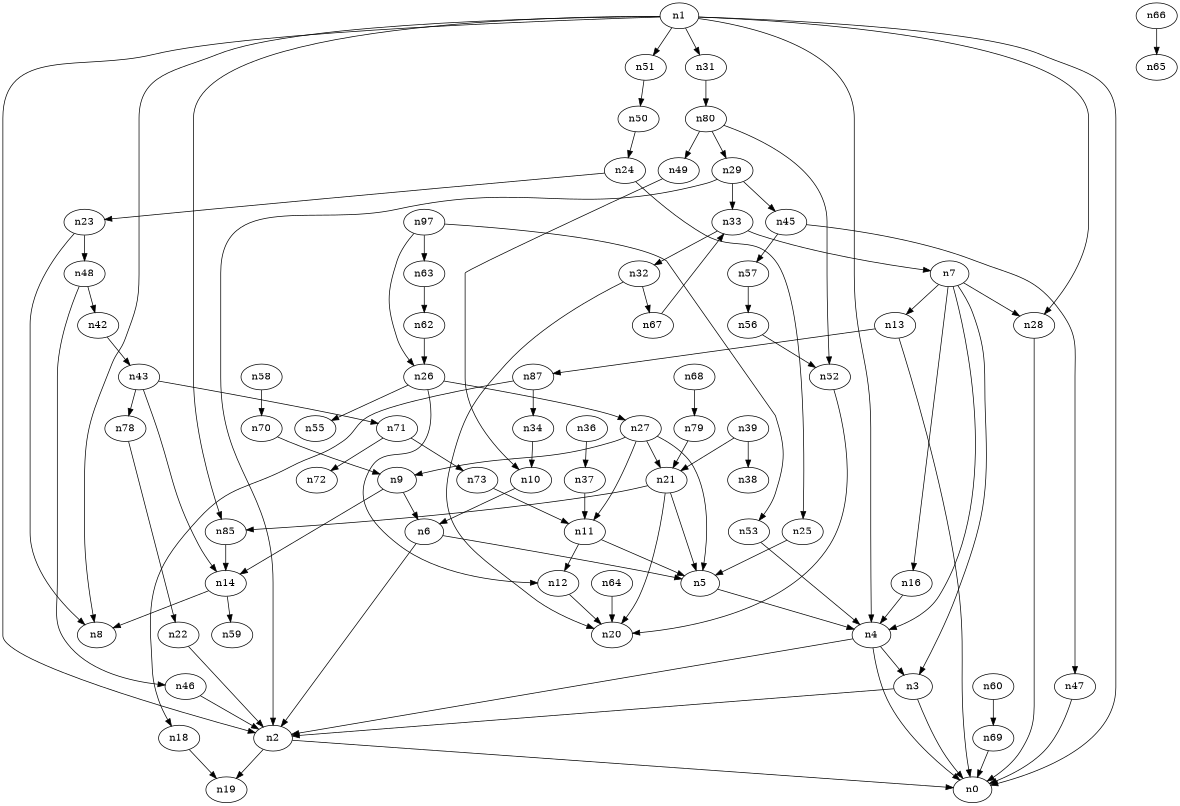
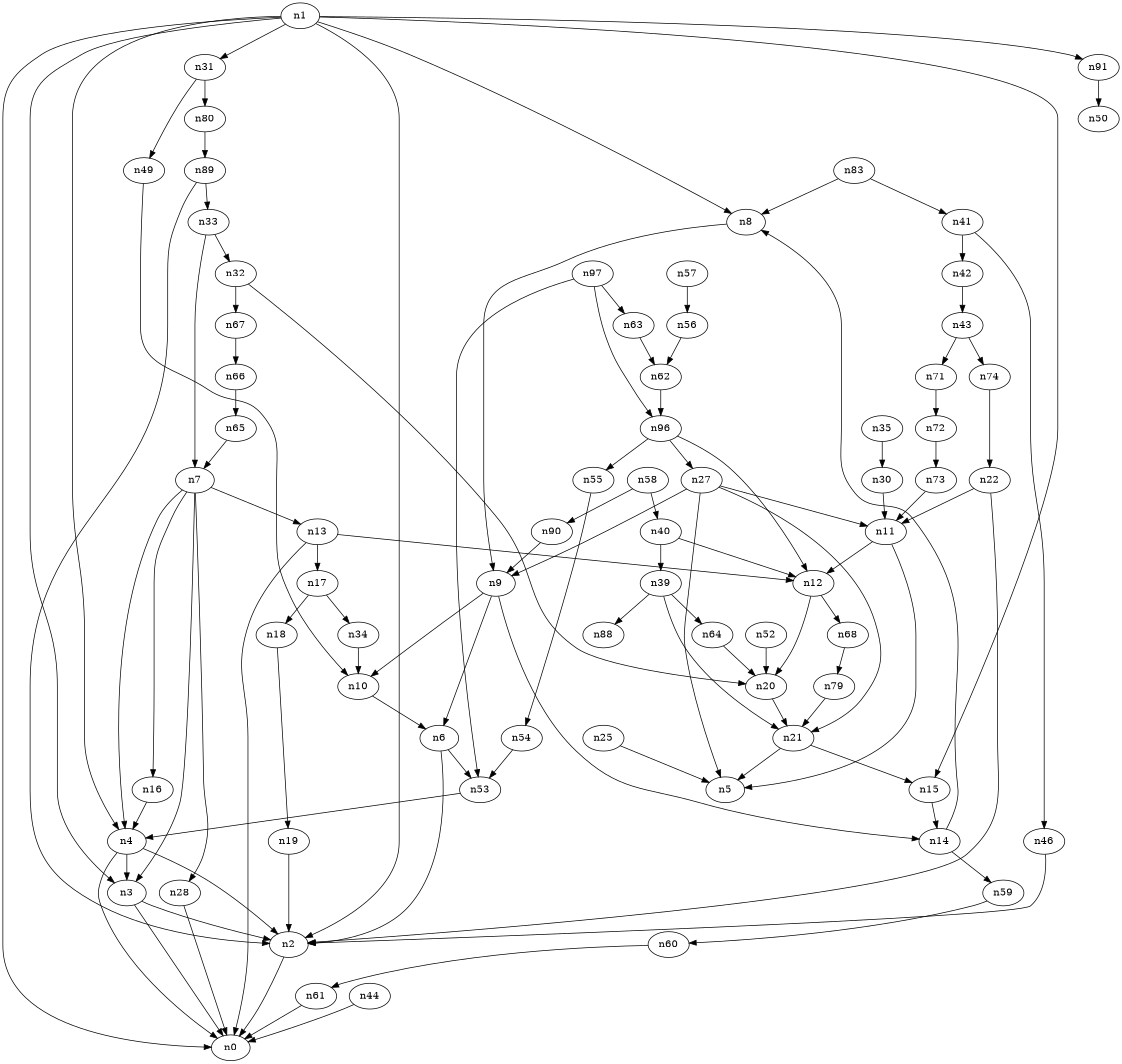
(1005, 57) -> (30, 363)
(646, 67) -> (1099, 67)
(694, 142) -> (173, 114)
(625, 171) -> none
(732, 171) -> (205, 171)
(826, 214) -> none
(85, 222) -> (854, 171)
(786, 222) -> none
(85, 274) -> (962, 222)
(690, 277) -> (236, 348)
none -> (487, 305)
(786, 349) -> (676, 348)
(424, 377) -> (661, 429)
(533, 377) -> (317, 583)
(125, 429) -> (990, 377)
(262, 429) -> (552, 532)
(587, 429) -> (882, 429)
none -> (218, 452)
(434, 452) -> (936, 451)
(172, 480) -> none
(585, 480) -> (882, 480)
(748, 480) -> (603, 635)
none -> (941, 504)
(226, 532) -> (930, 790)
none -> (661, 532)
none -> (539, 555)
(654, 555) -> (778, 709)
(559, 556) -> (457, 761)
none -> (682, 605)
none -> (829, 606)
(782, 608) -> none
none -> (430, 632)
(1075, 687) -> (370, 996)
none -> (522, 738)
(993, 738) -> (316, 996)
(252, 761) -> (289, 889)
none -> (843, 930)
